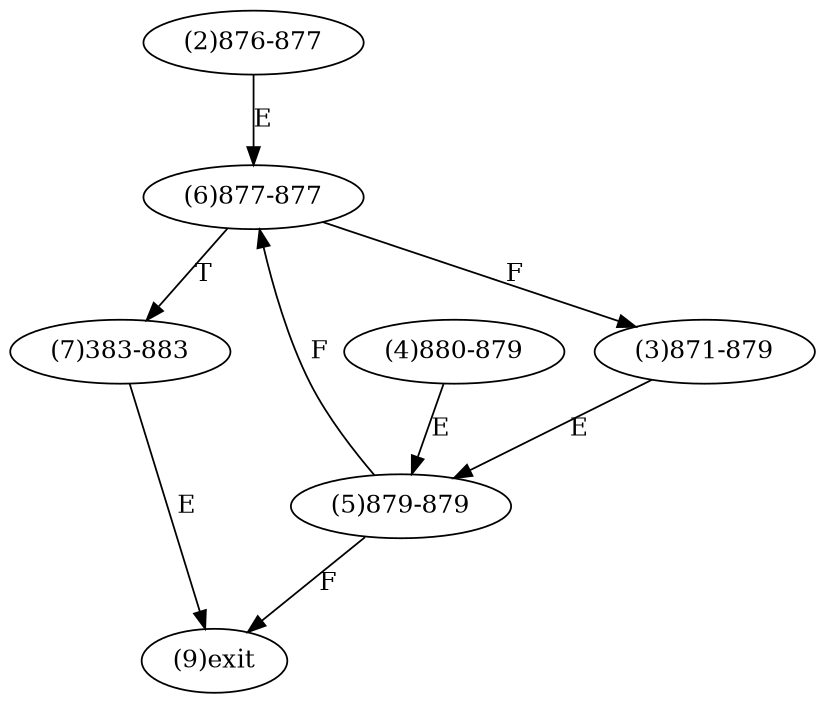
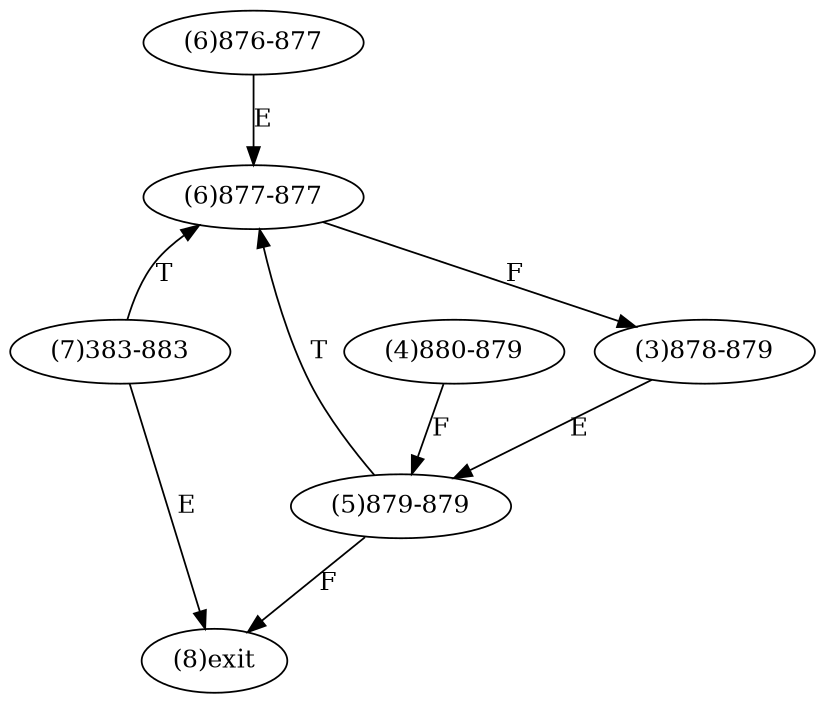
(254, 43) -> (254, 43)
(193, 268) -> (148, 272)
(319, 352) -> (319, 352)
(705, 352) -> (705, 352)
(441, 429) -> (441, 429)
(214, 661) -> (214, 661)
